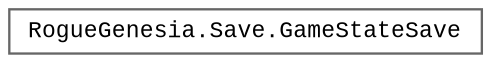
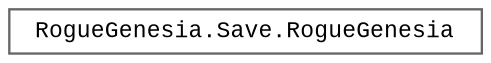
(246, 31) -> (246, 31)
